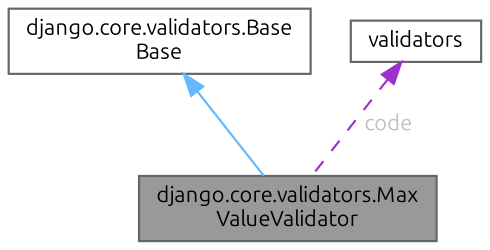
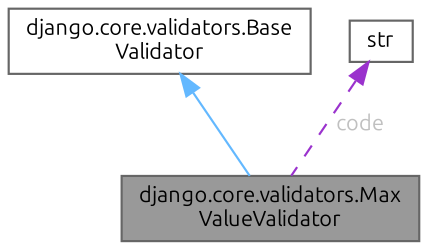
(160, 41) -> (160, 41)
(416, 41) -> (381, 41)
